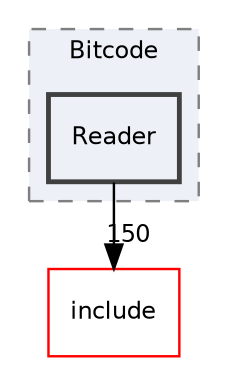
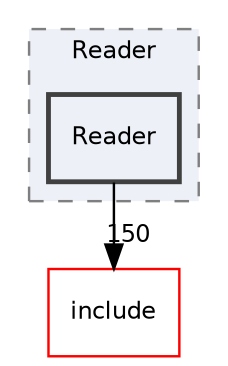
(114, 52) -> (114, 52)
